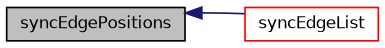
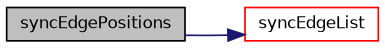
(223, 13) -> (207, 35)
